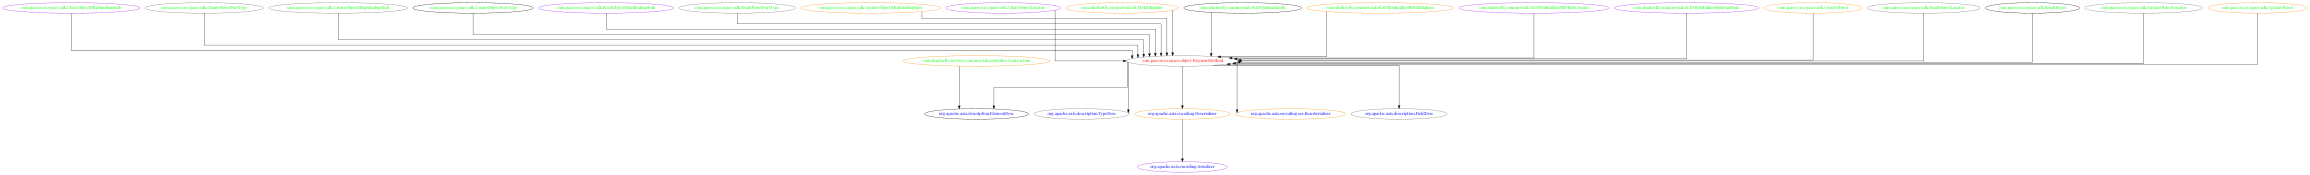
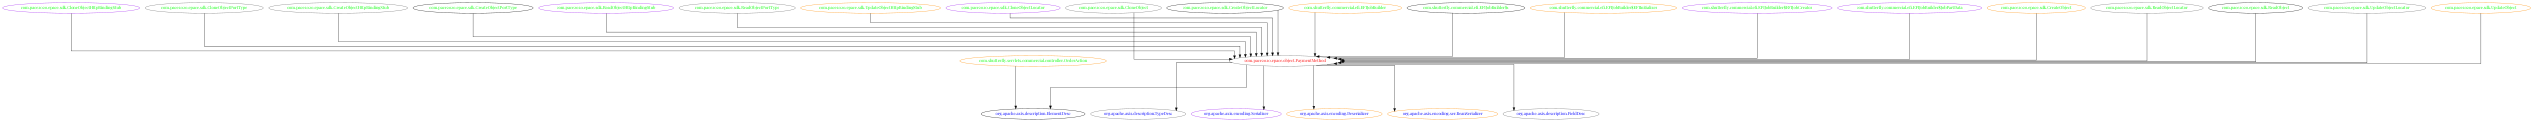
none -> (1114, 8)
none -> (1225, 8)
(1182, 139) -> (1264, 86)
